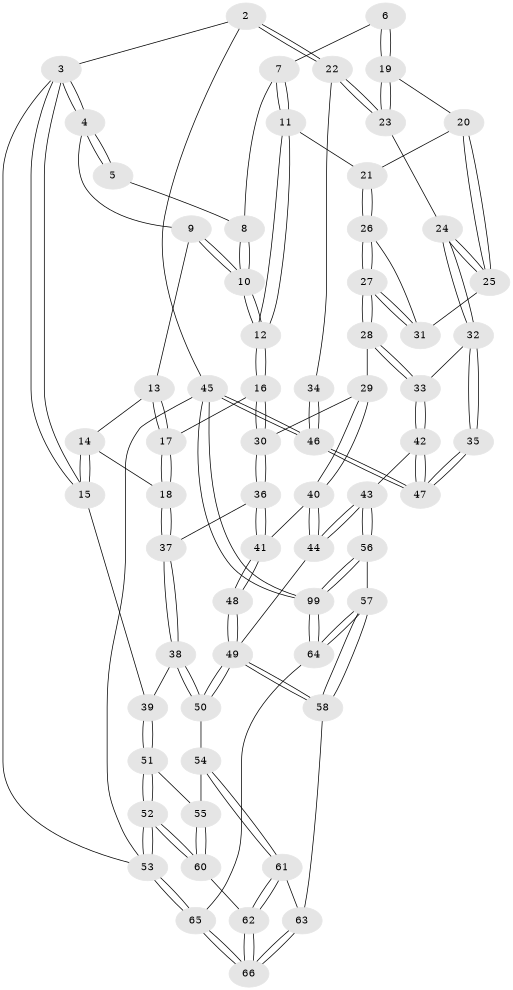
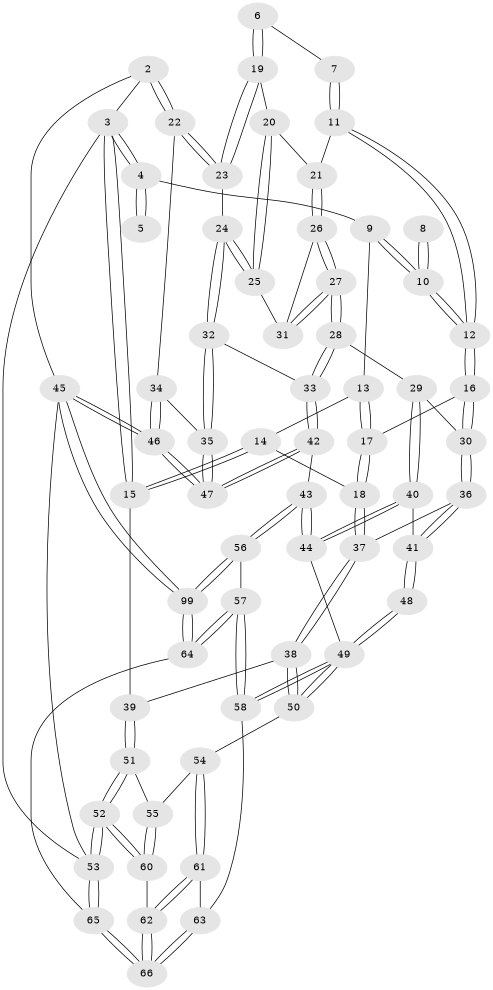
(251, 147) -> none
(180, 201) -> none
none -> (182, 415)
